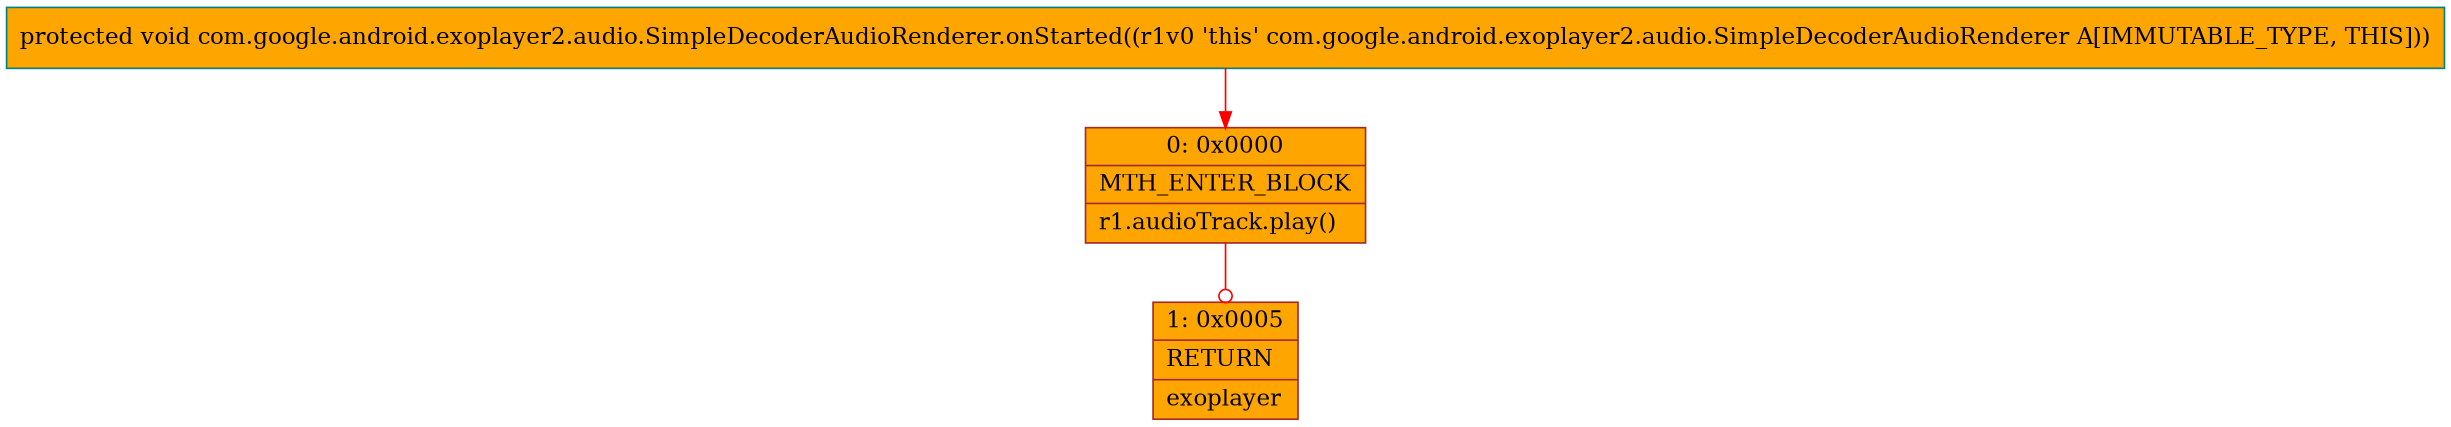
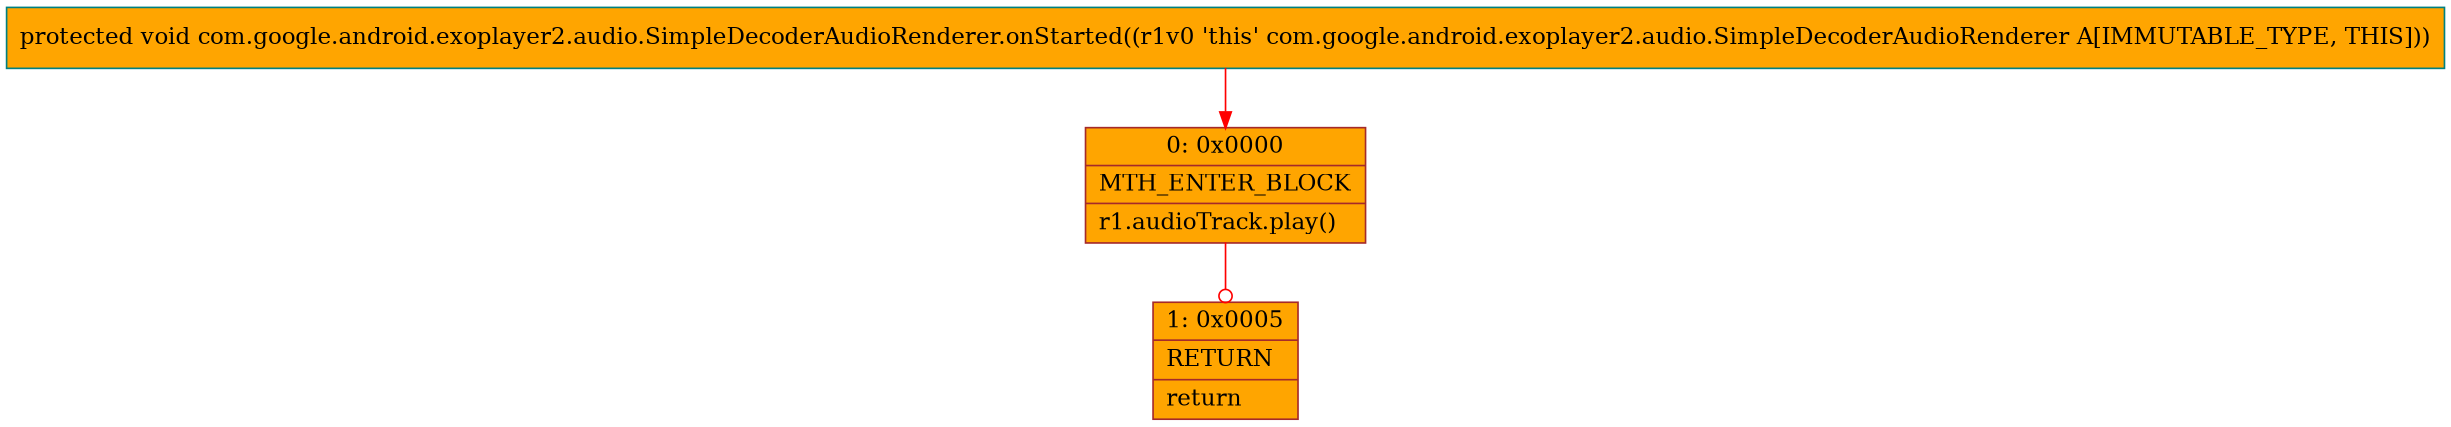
(1224, 399) -> (1204, 399)
